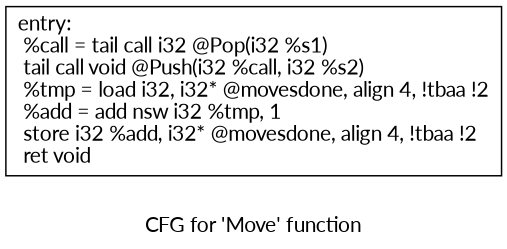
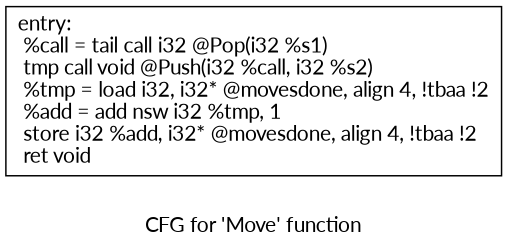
(191, 68) -> (196, 68)
